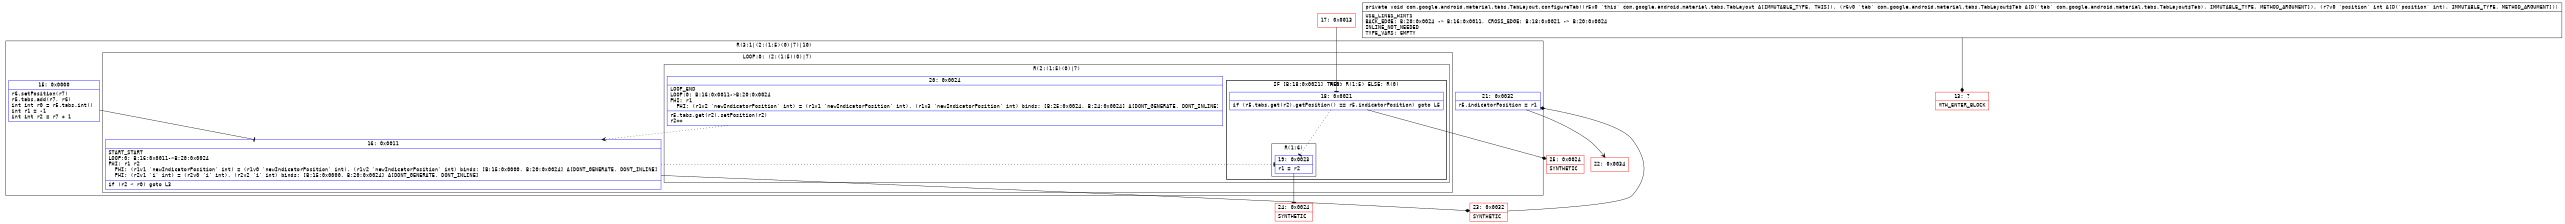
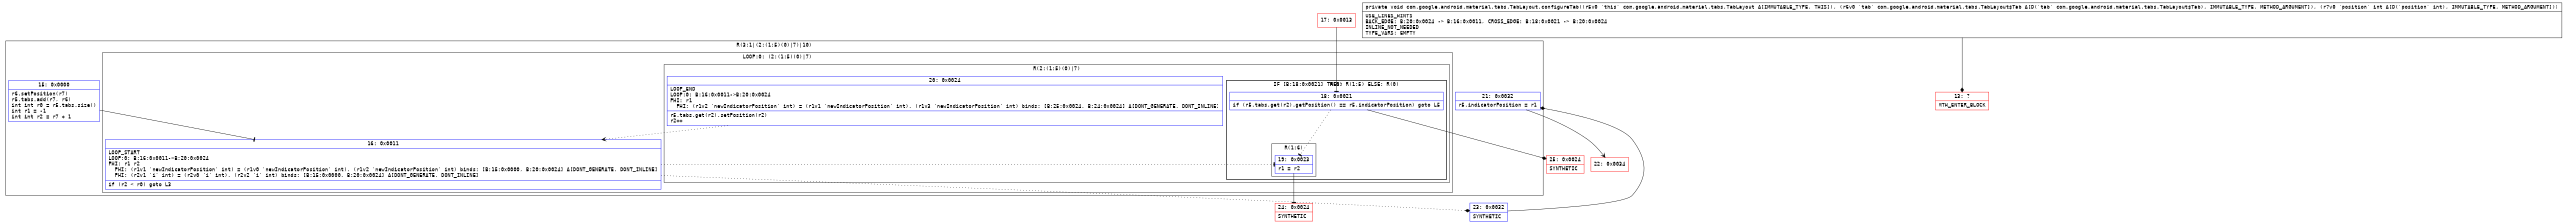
(53, 105) -> (54, 105)
(126, 153) -> (124, 153)
(1003, 189) -> (1003, 189)
(1489, 212) -> (1489, 212)
